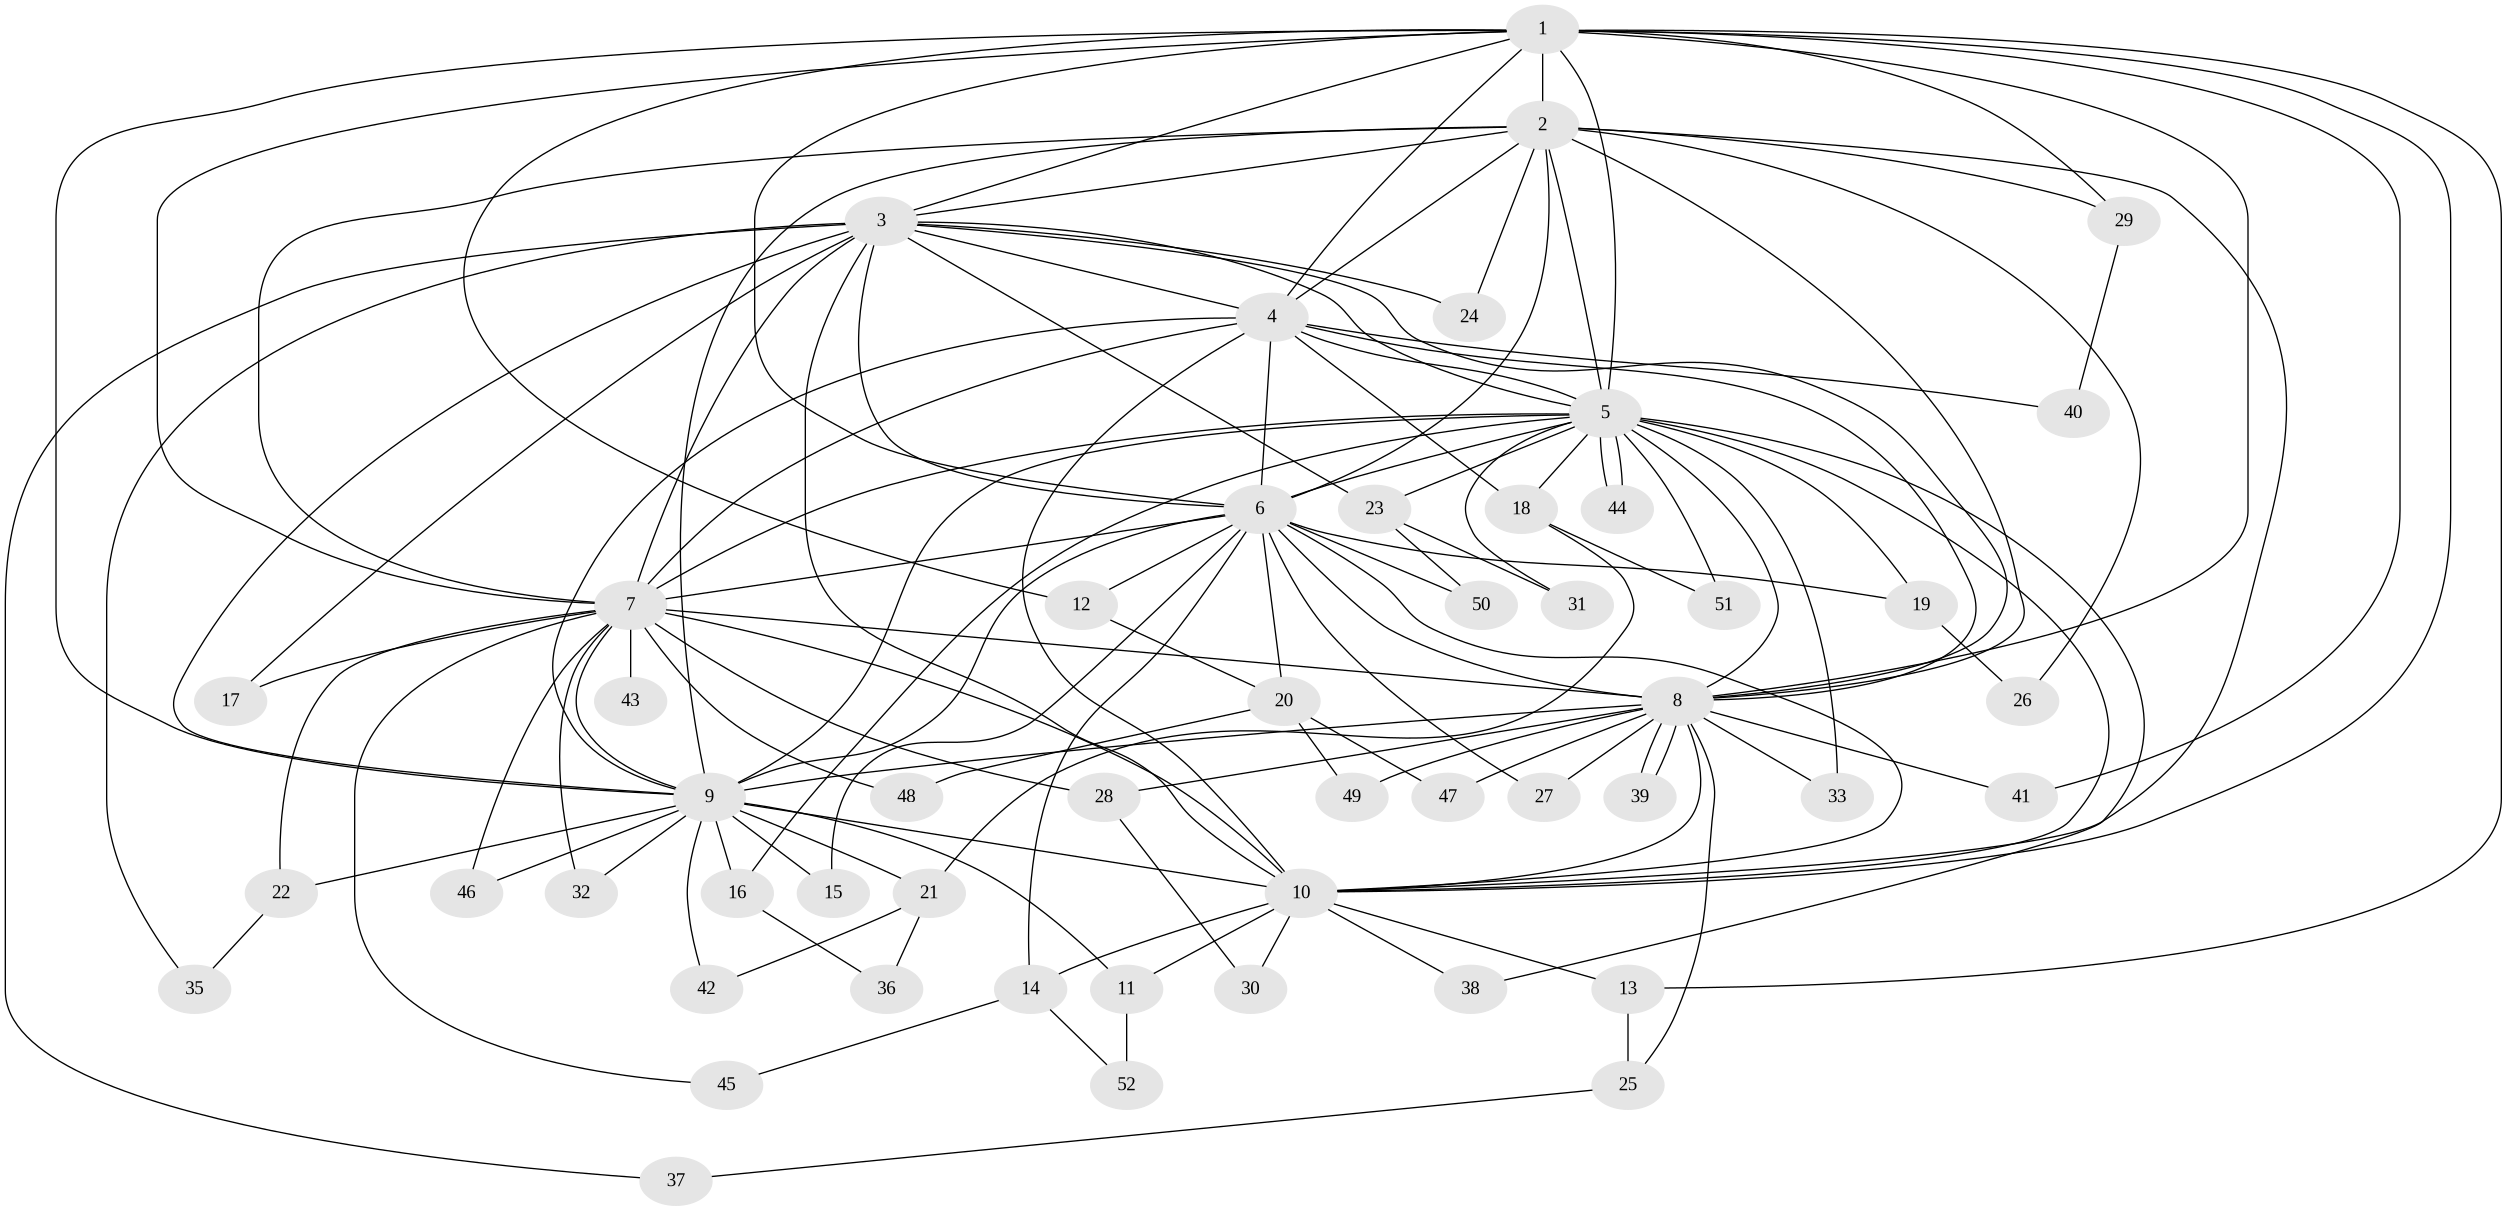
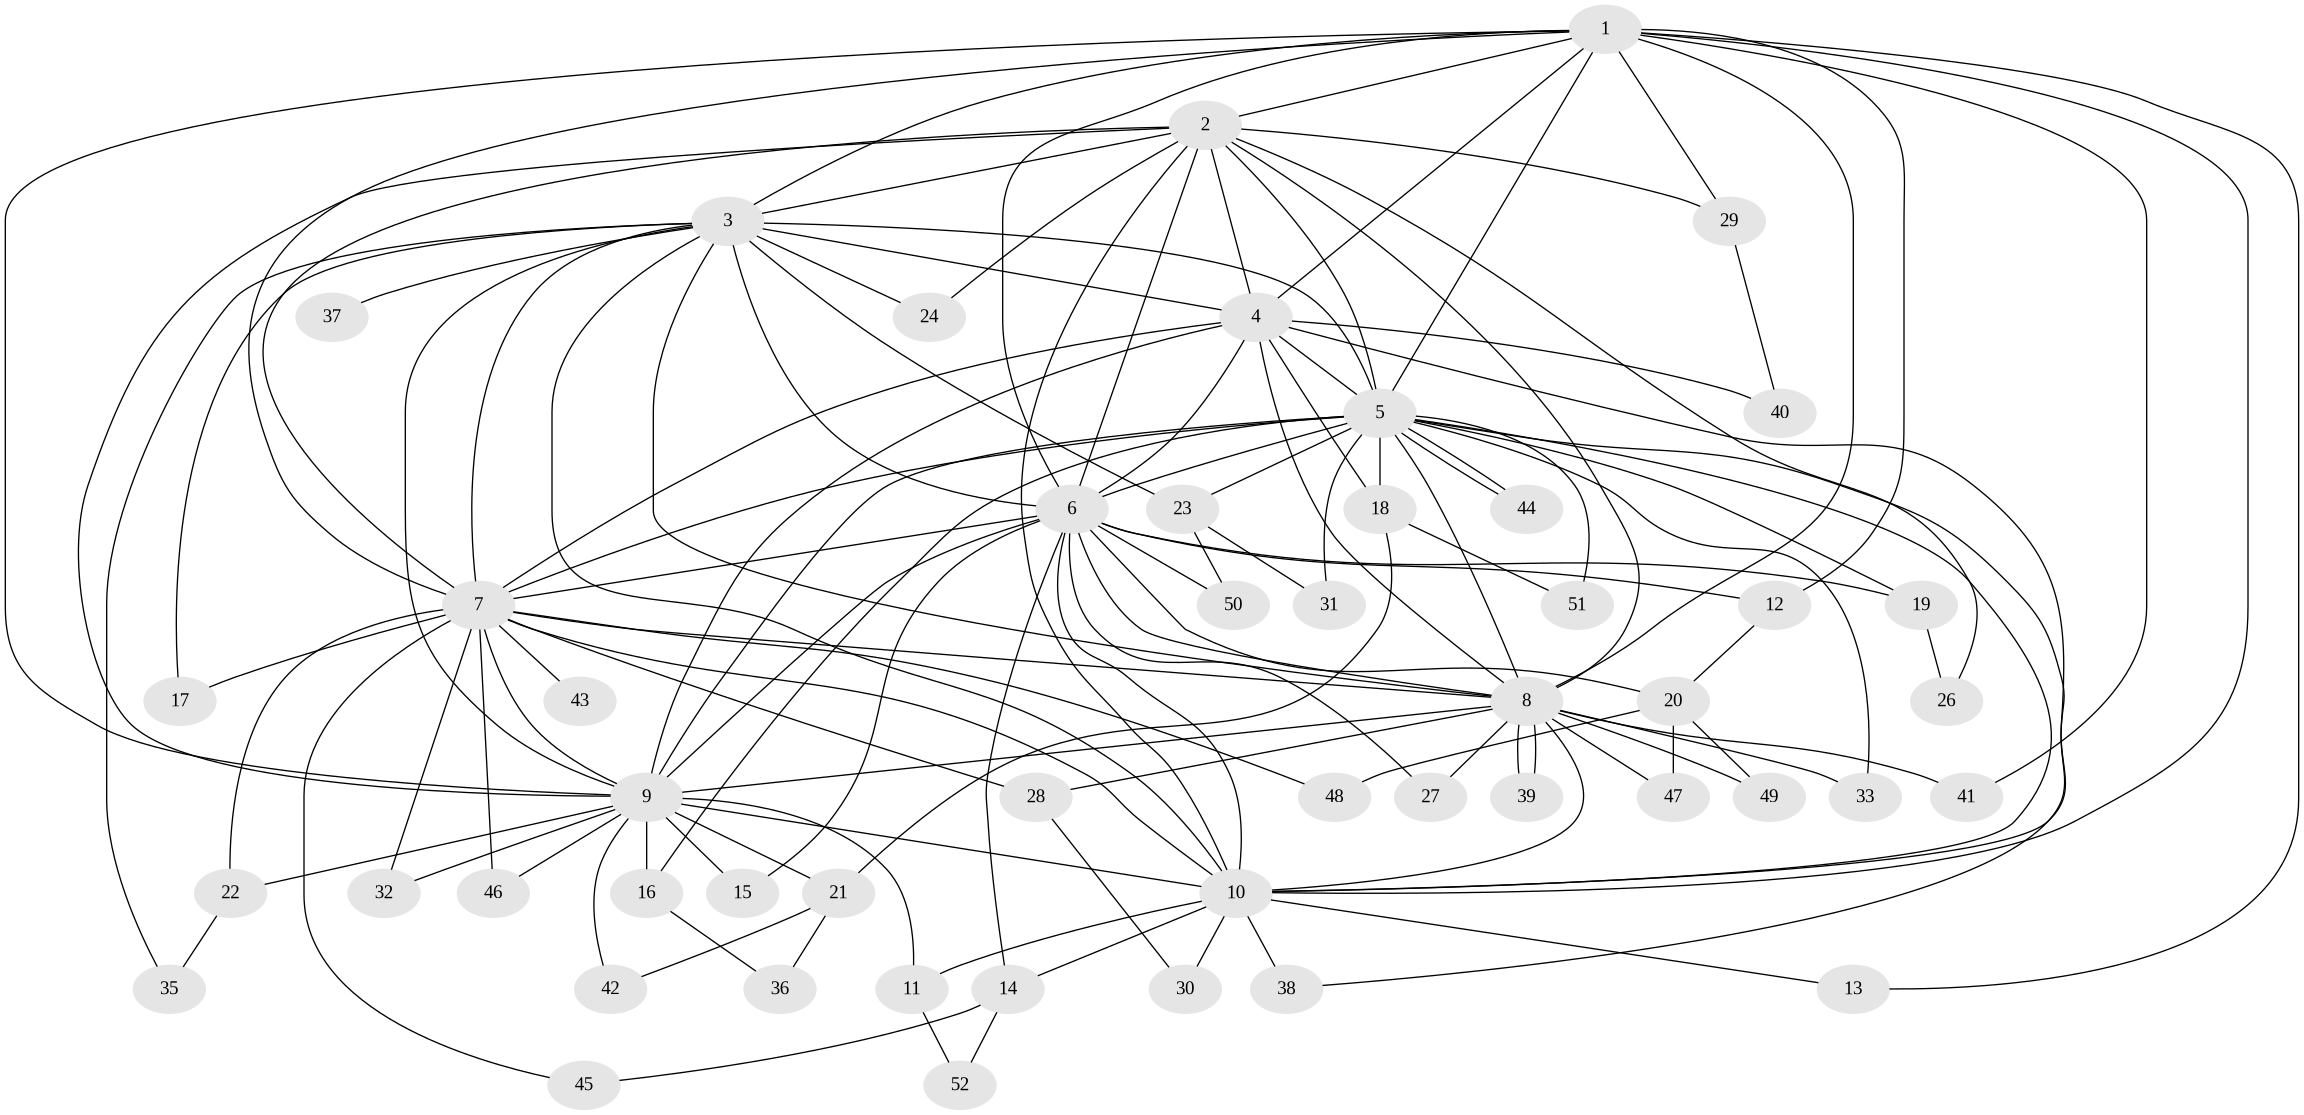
(1628, 1085) -> none
